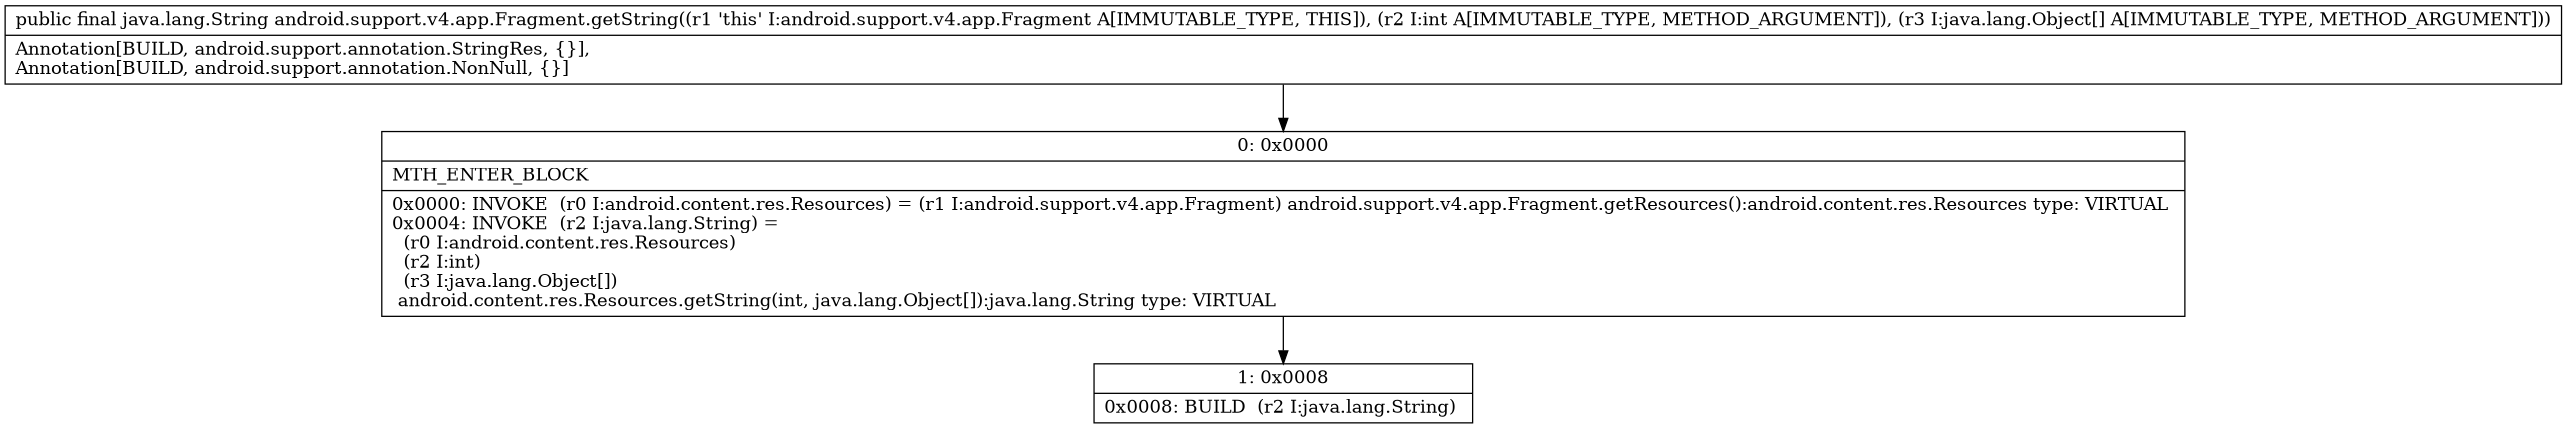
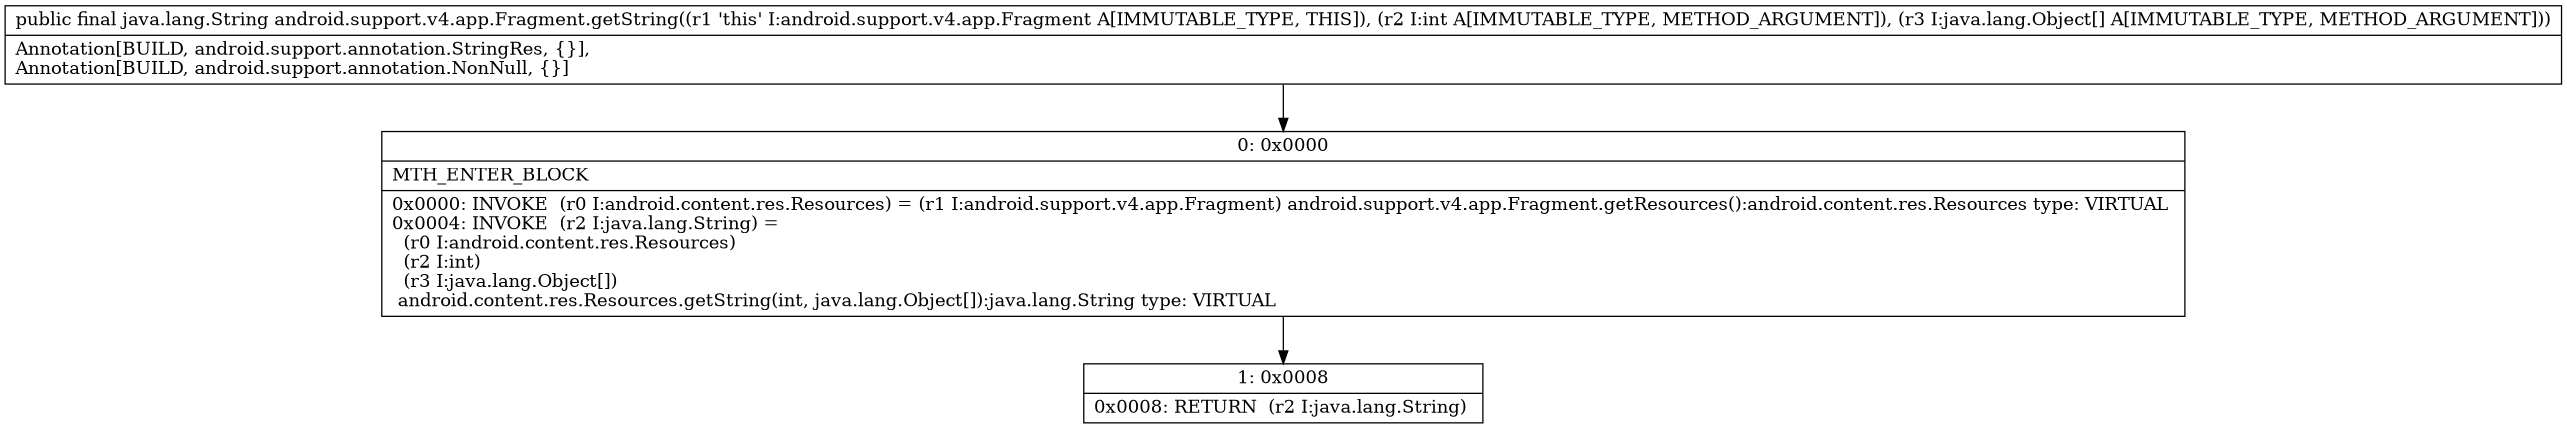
(1283, 407) -> (1283, 407)
